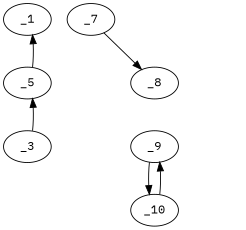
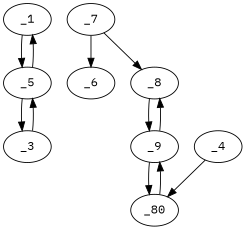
none -> (21, 47)
none -> (91, 83)
none -> (21, 110)
none -> (149, 110)
none -> (160, 119)
none -> (218, 147)
(155, 210) -> (155, 210)
